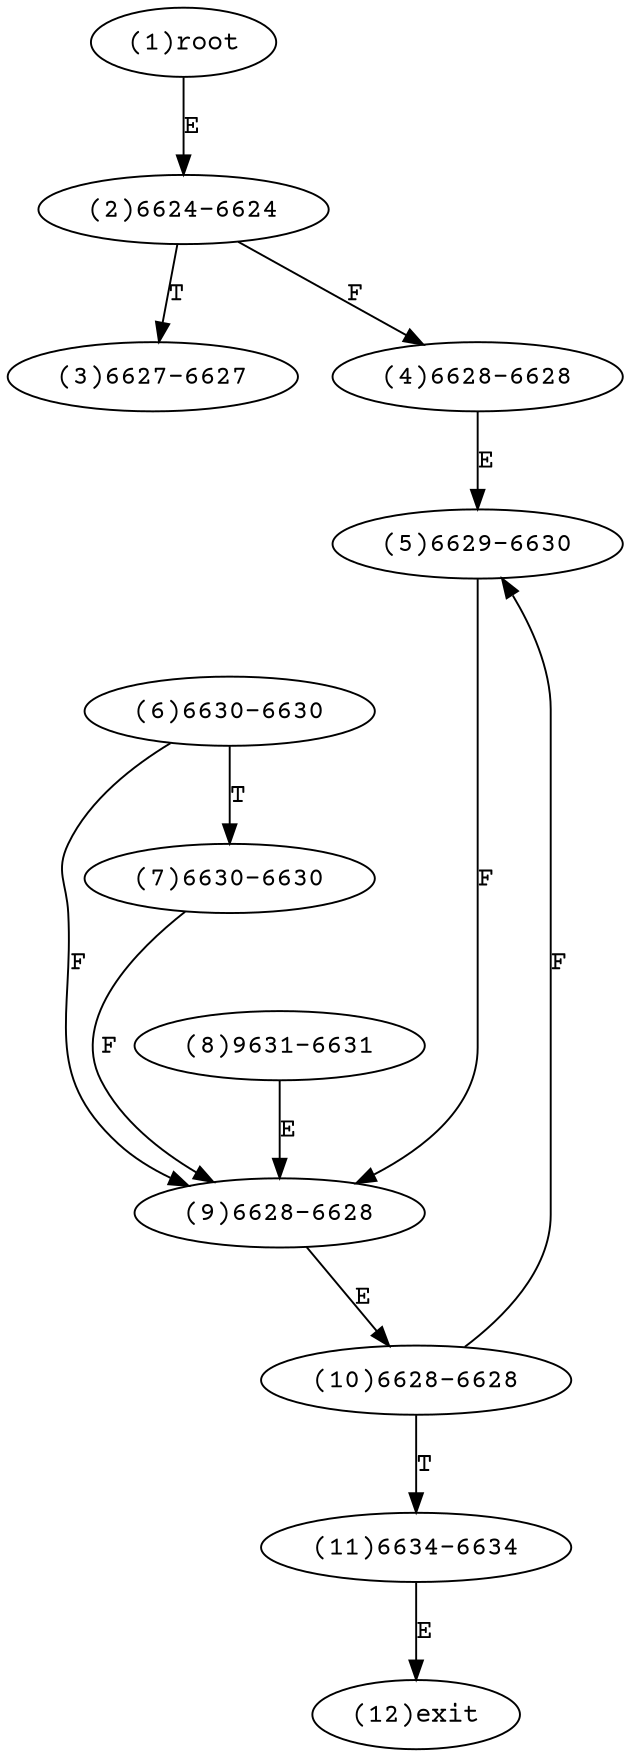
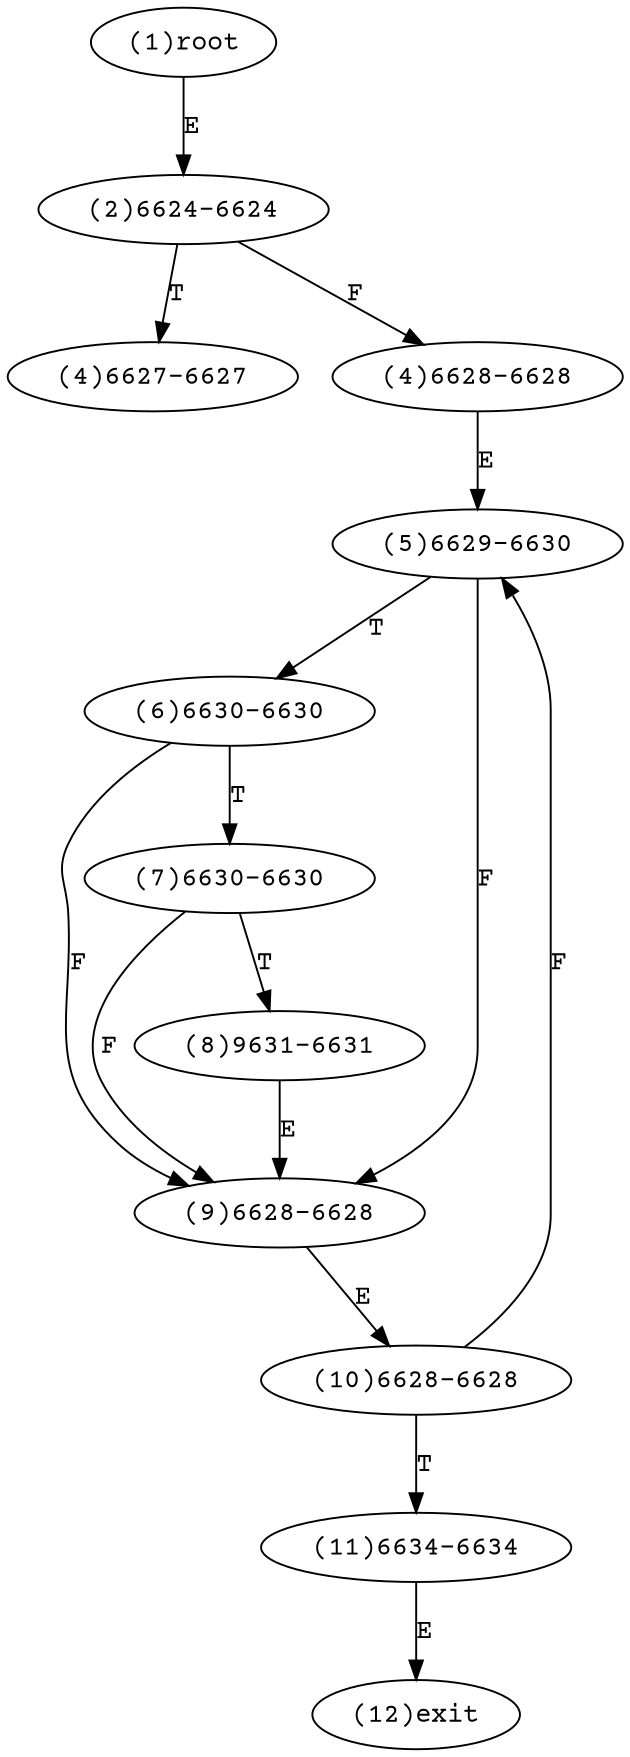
(153, 377) -> (153, 377)
none -> (362, 622)
none -> (252, 953)
